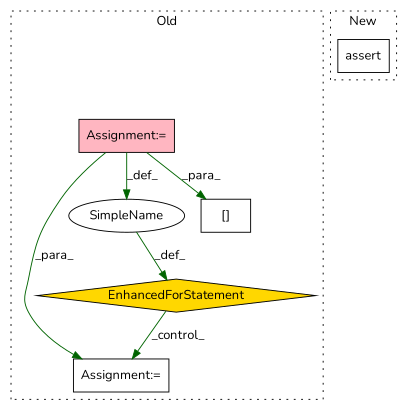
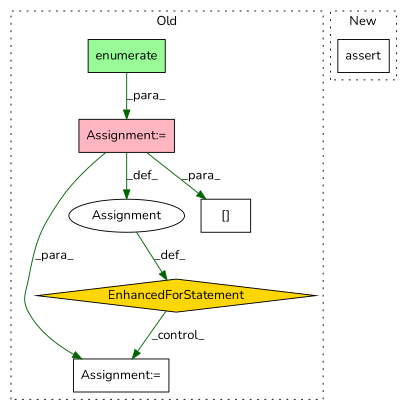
none -> (127, 56)
(127, 216) -> (127, 216)
